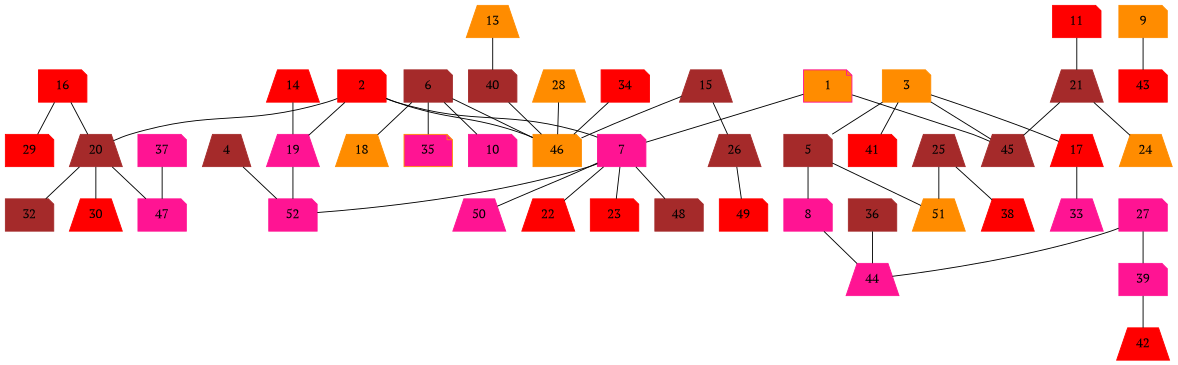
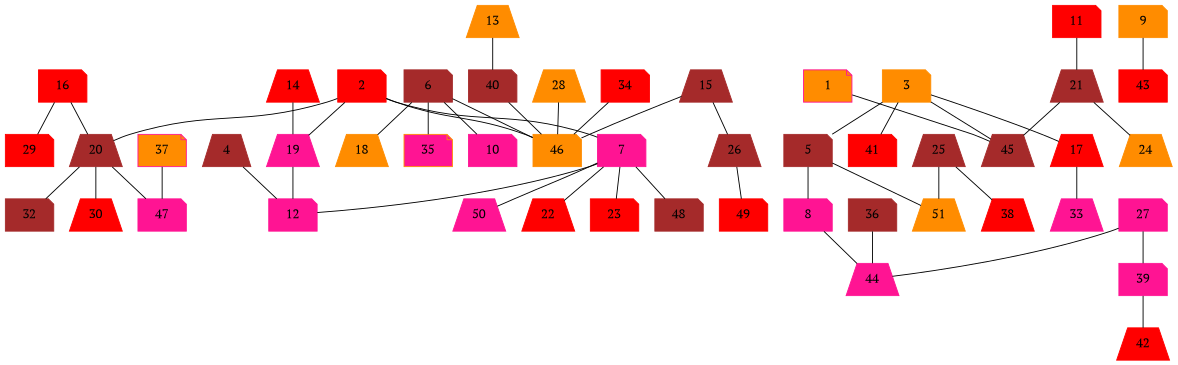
(729, 117) -> none
(162, 150) -> (162, 150)
(293, 215) -> (293, 215)
